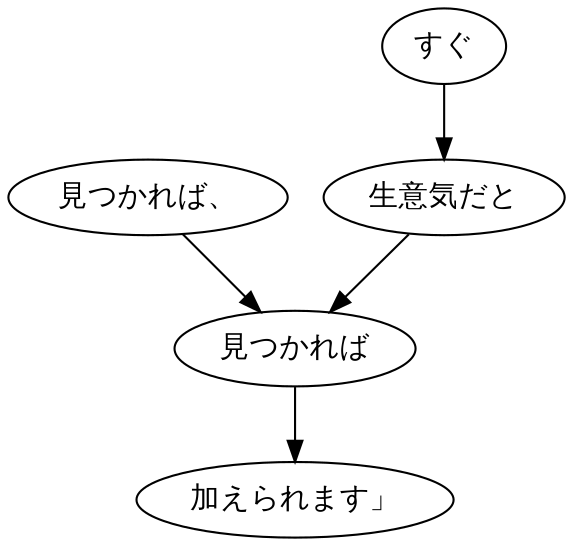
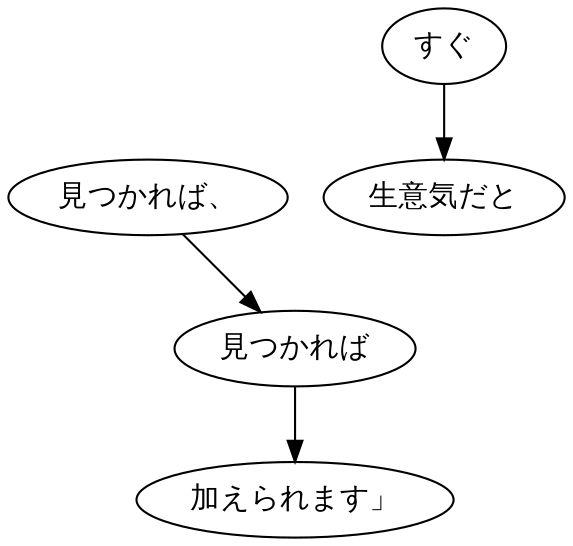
(377, 266) -> none
